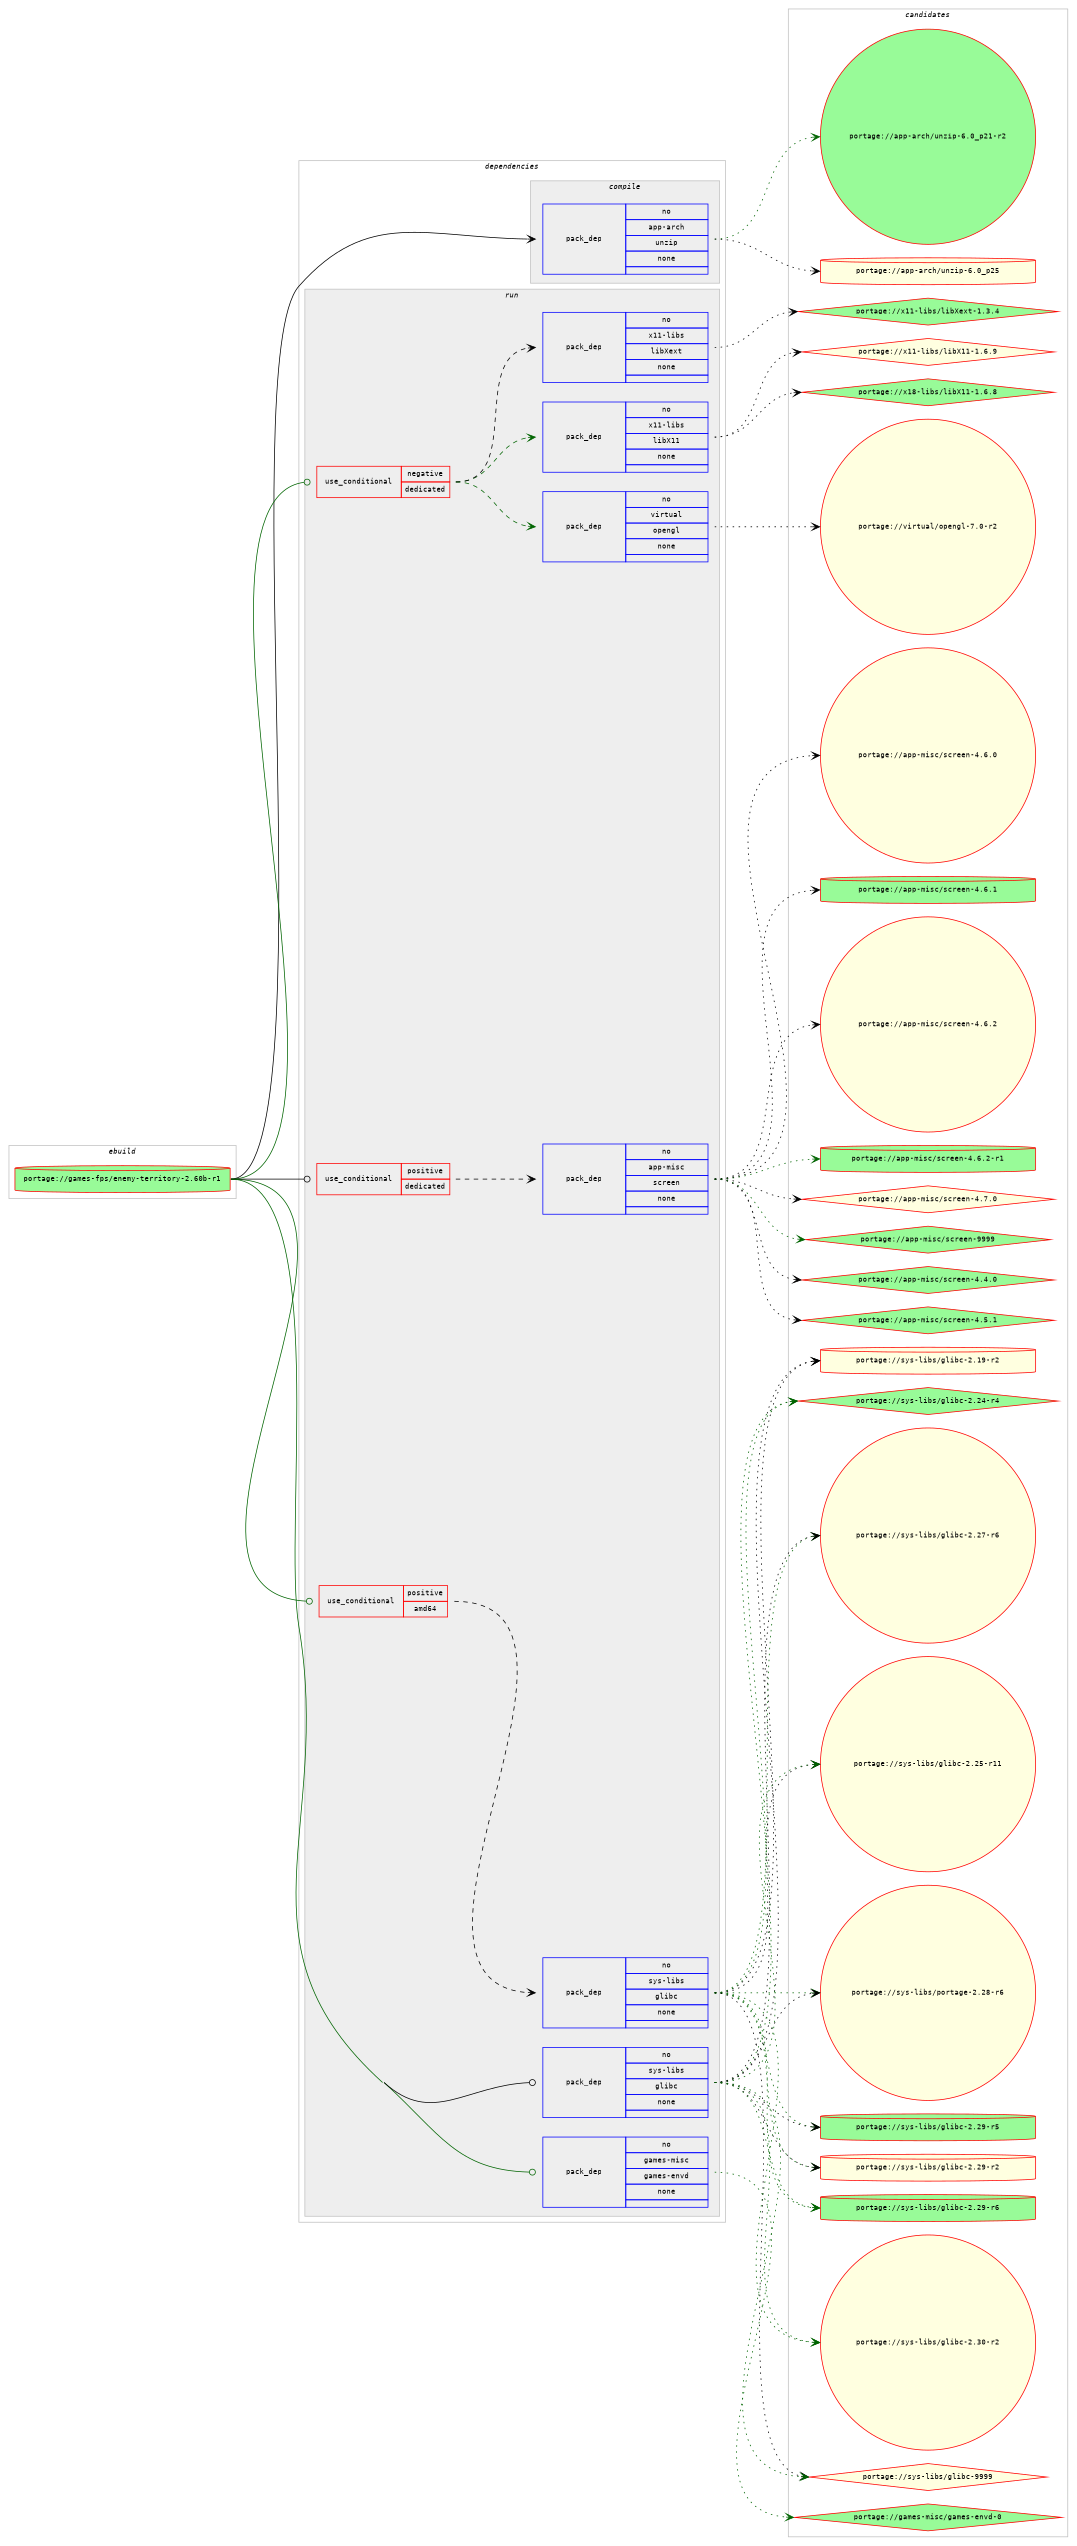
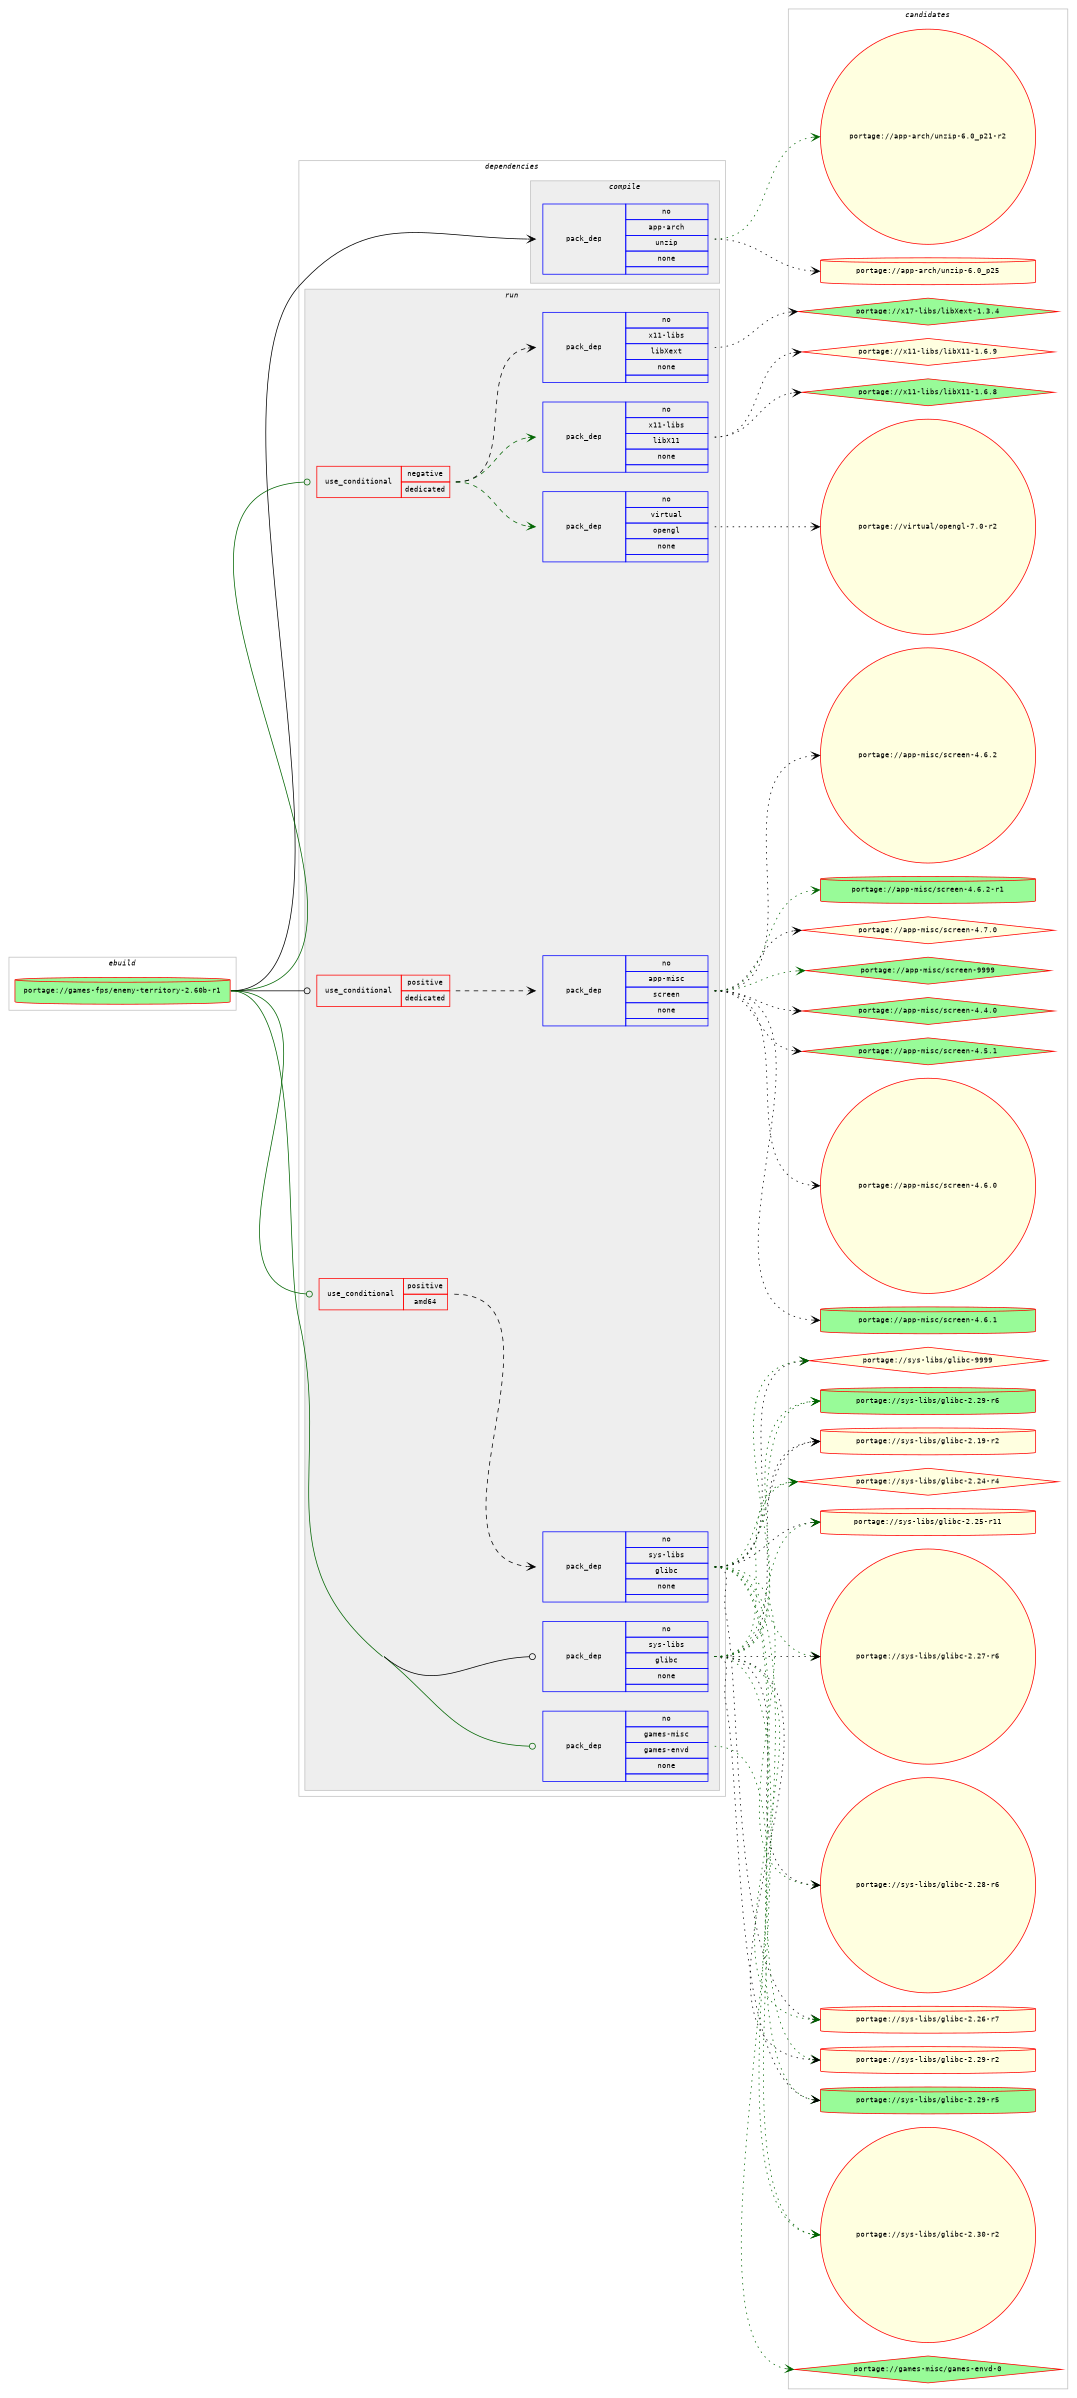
(928, 137) -> (928, 137)
(928, 312) -> (928, 312)
(928, 392) -> (928, 392)
(928, 1401) -> (928, 1482)
(928, 1764) -> (928, 1522)
(928, 1993) -> (928, 1885)
none -> (928, 2020)
